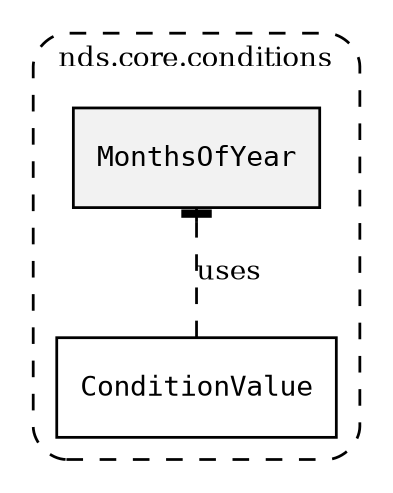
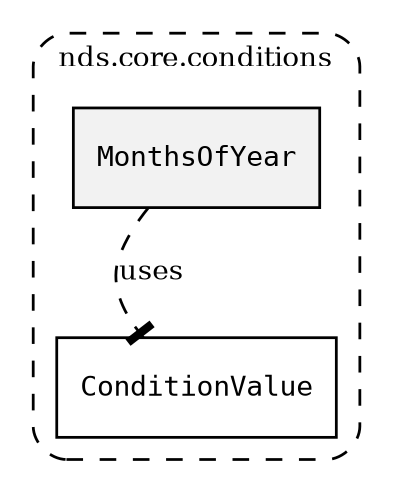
(197, 280) -> (117, 265)
